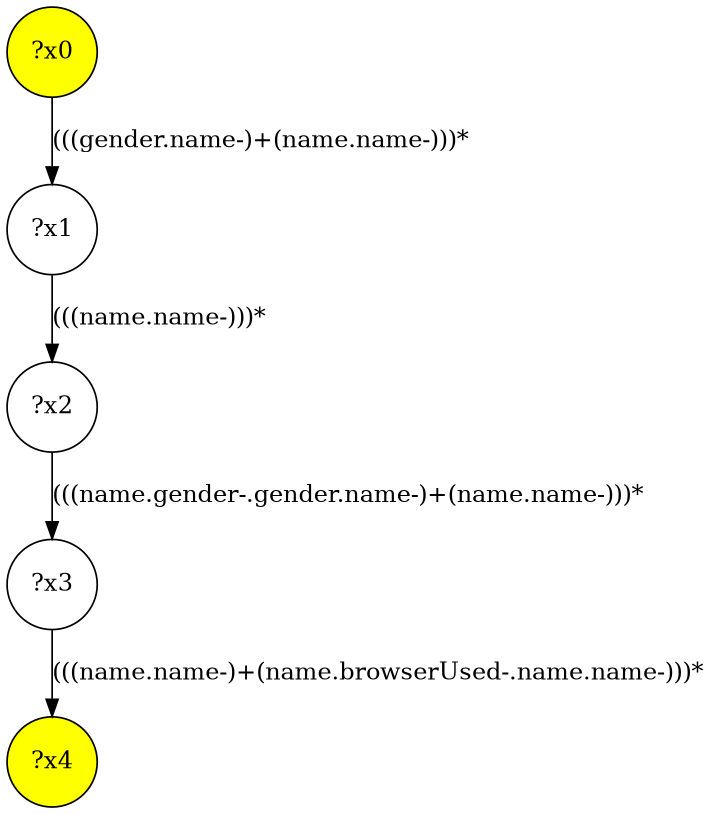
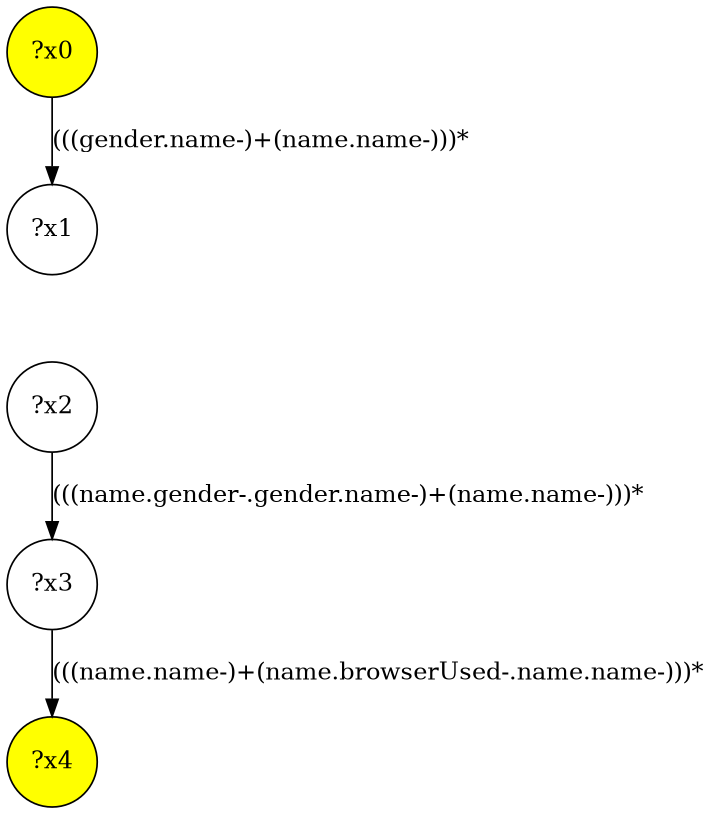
(52, 310) -> none
